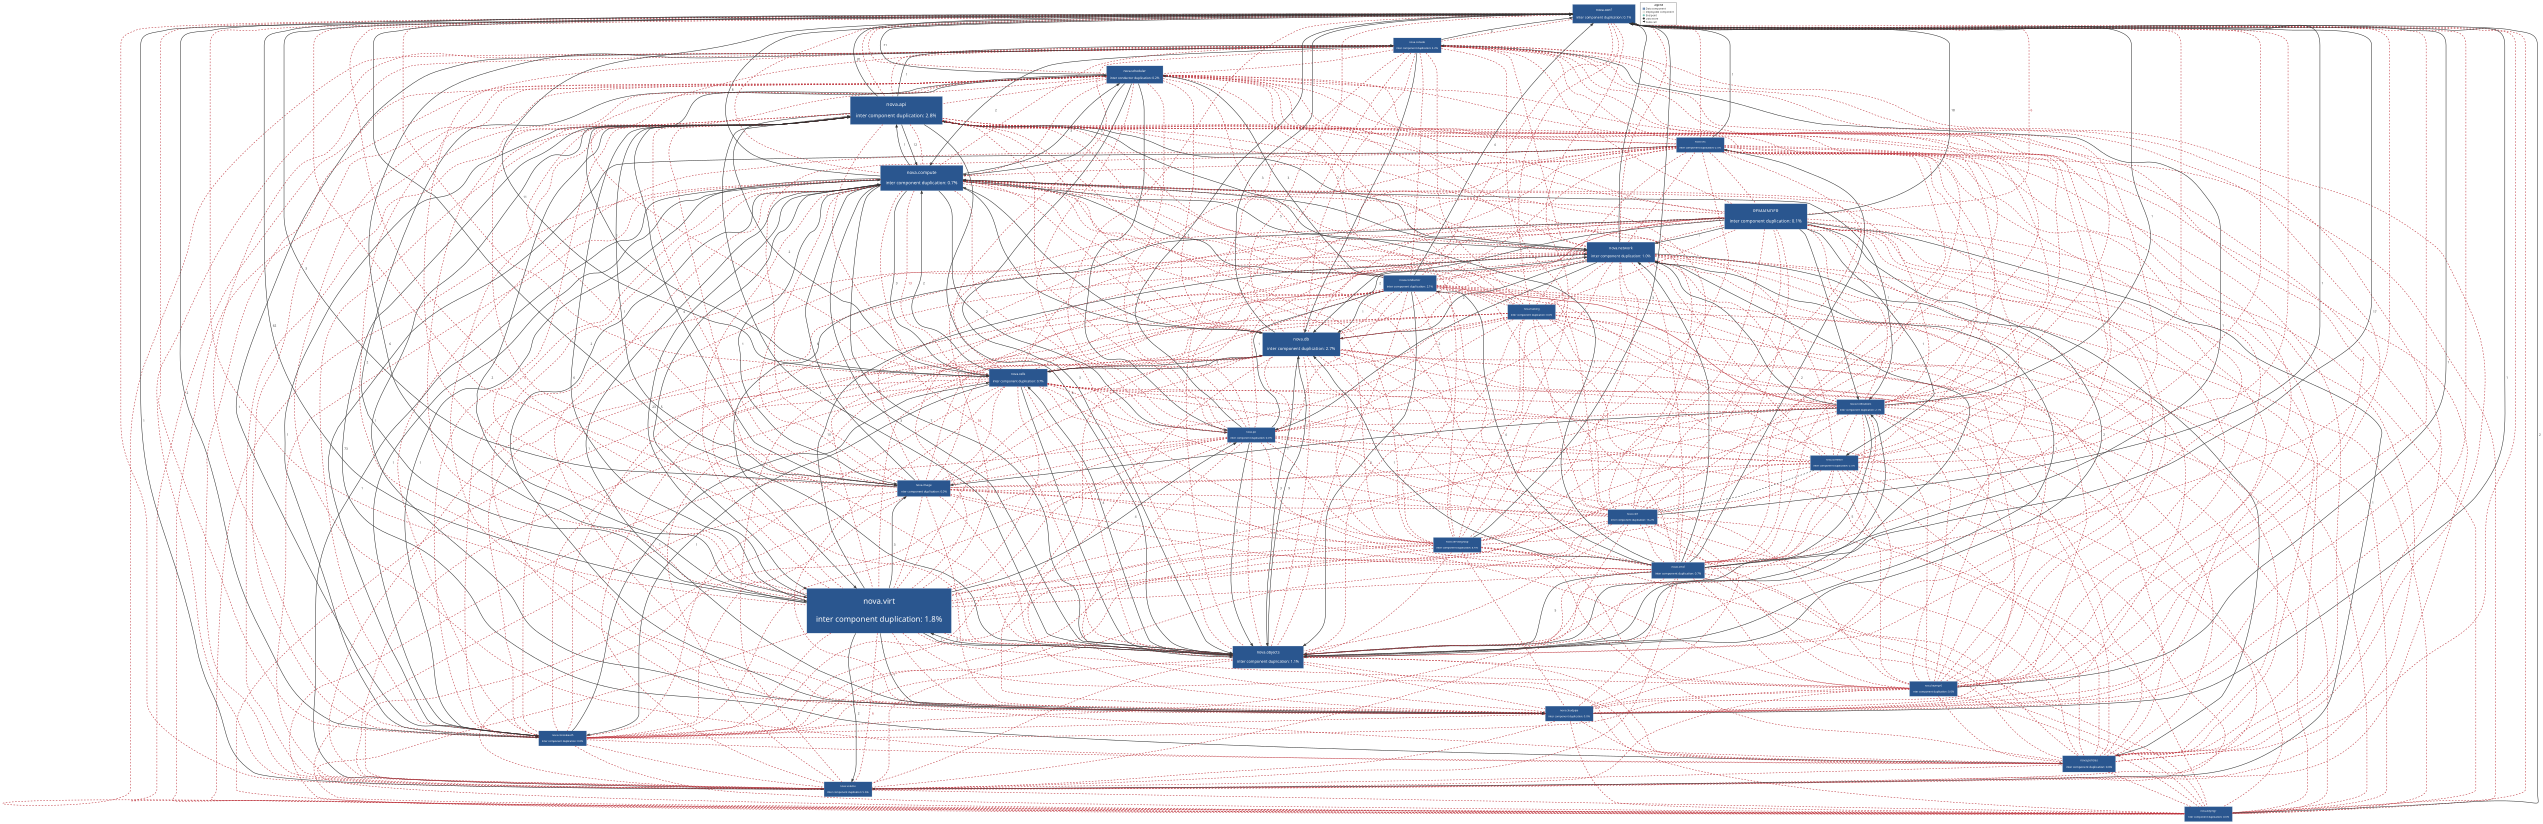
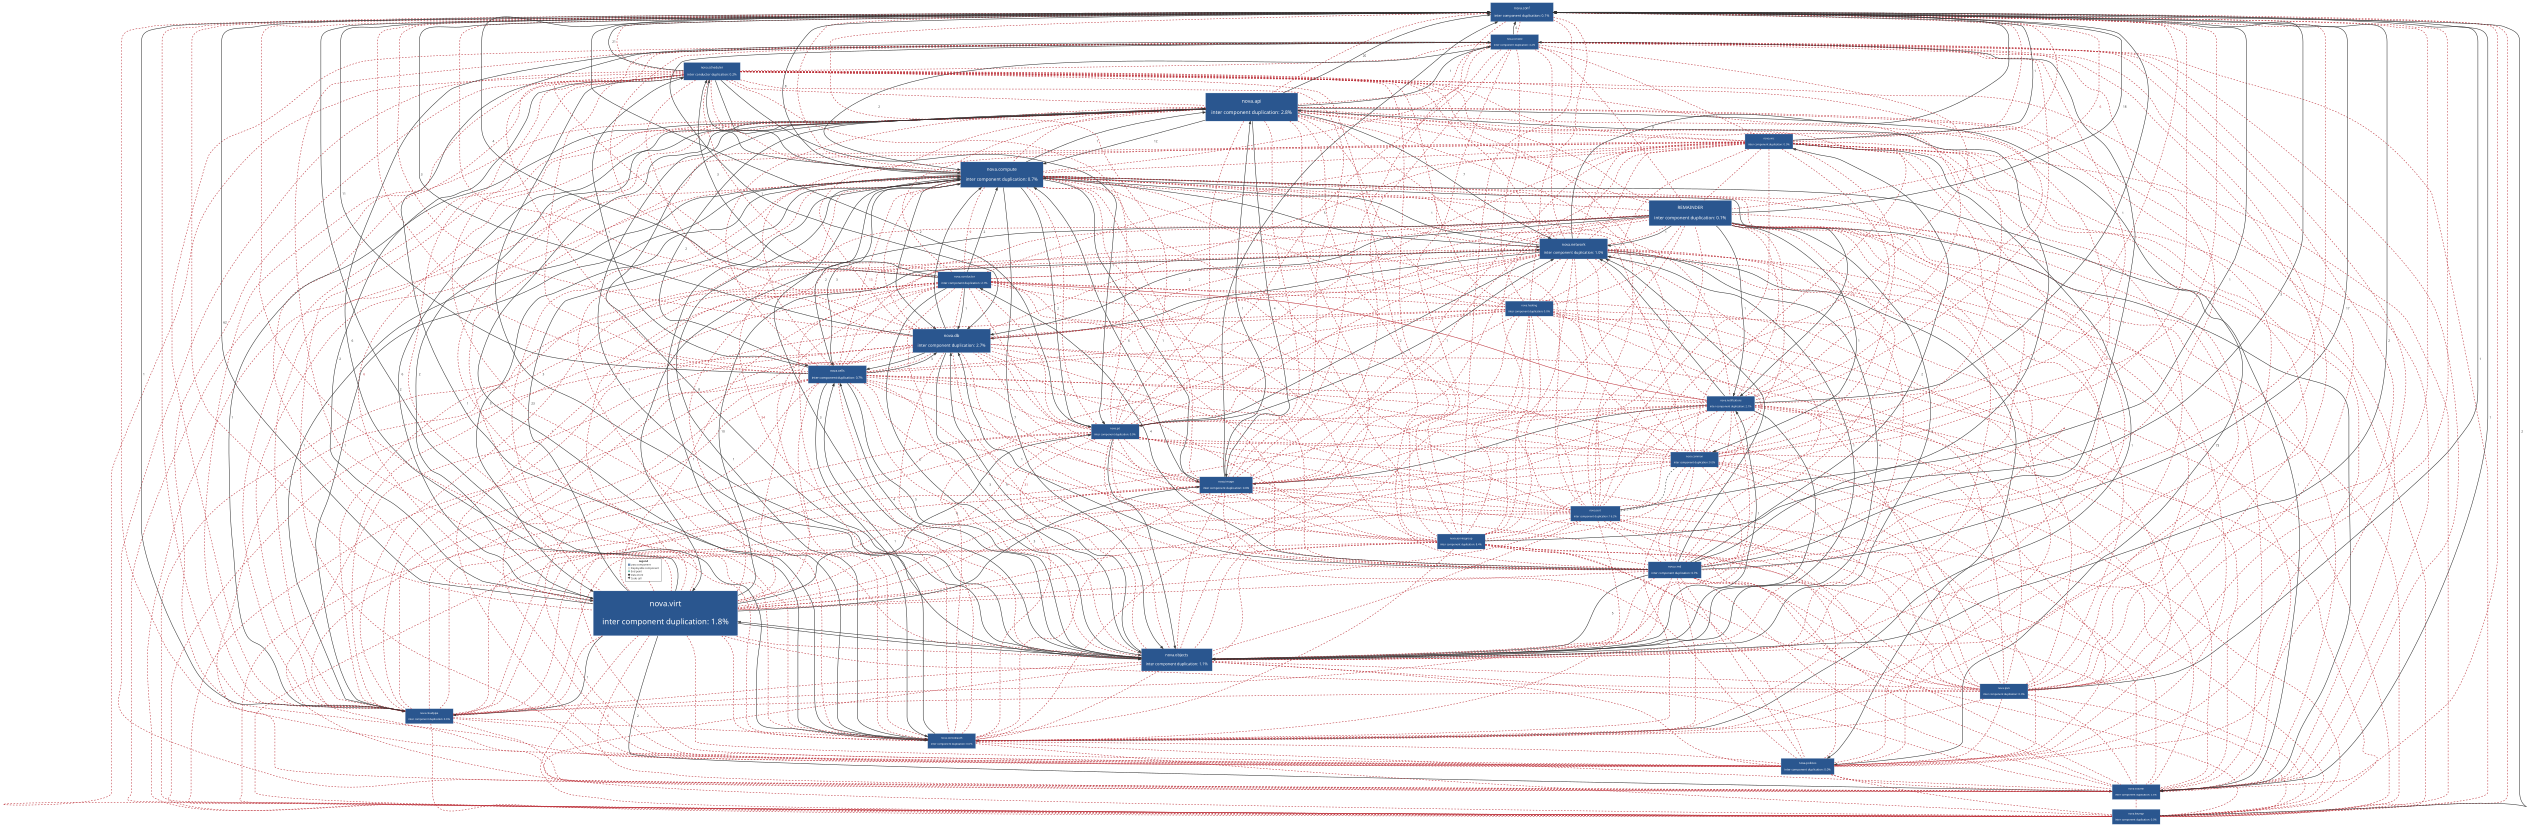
(1172, 356) -> (652, 586)
(1245, 552) -> none
(1933, 689) -> (2004, 691)
